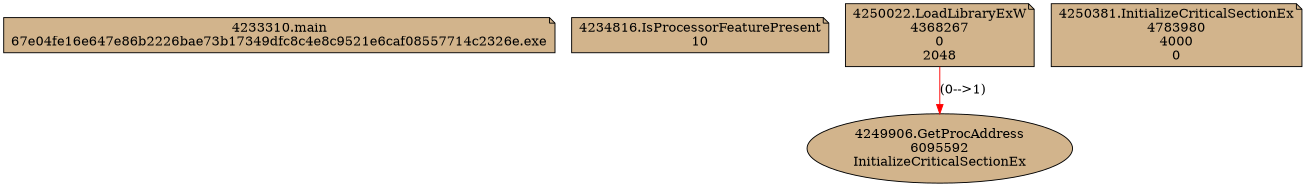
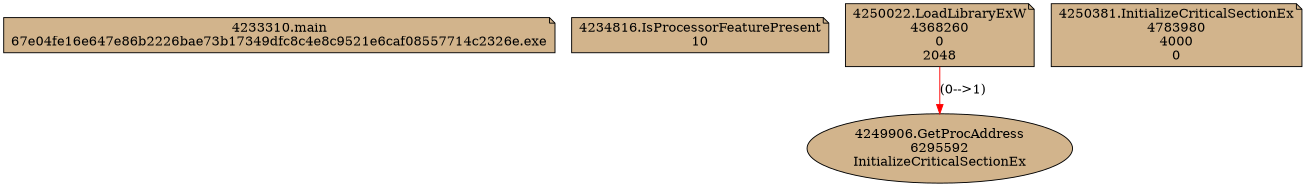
(940, 35) -> (940, 35)
(940, 148) -> (940, 148)
